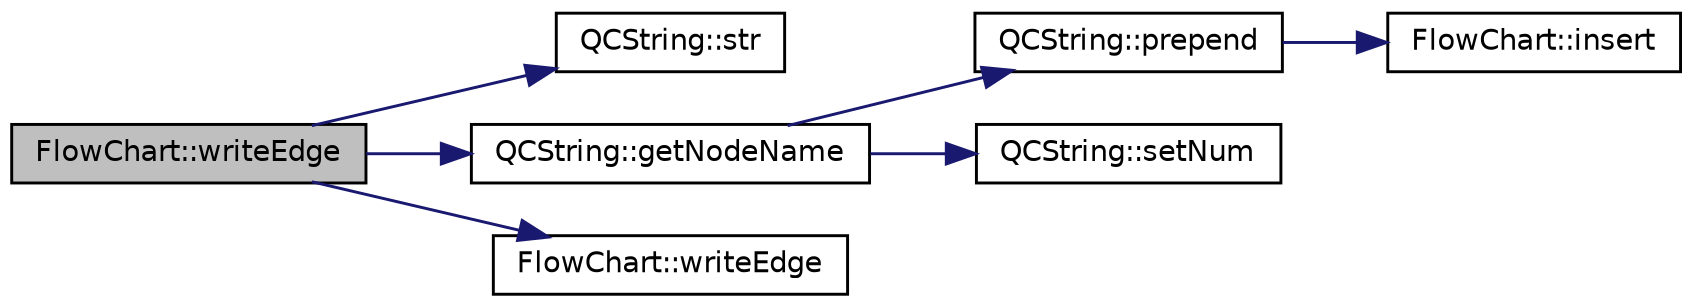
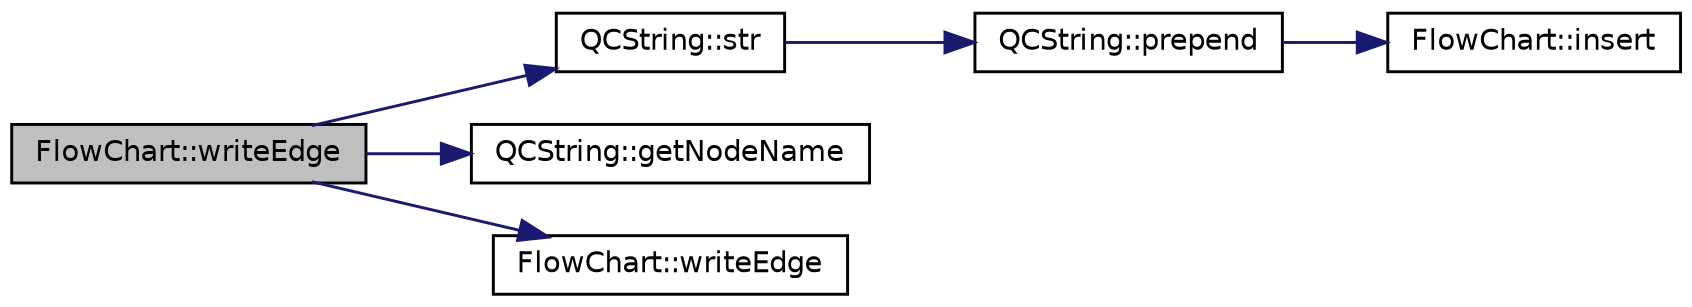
(885, 102) -> (865, 42)
(1129, 154) -> none
